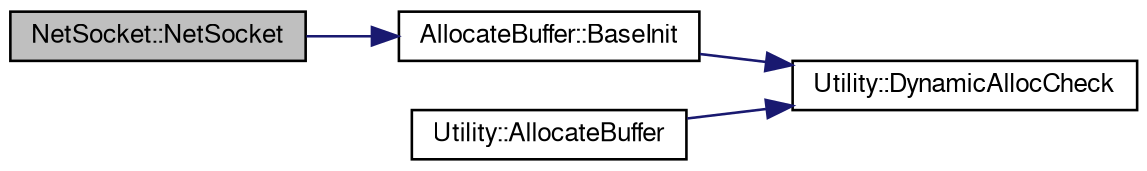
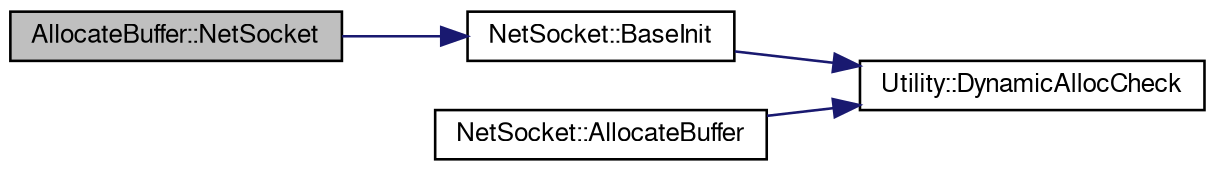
(158, 36) -> (176, 36)
(549, 36) -> (601, 36)
(549, 135) -> (601, 135)
